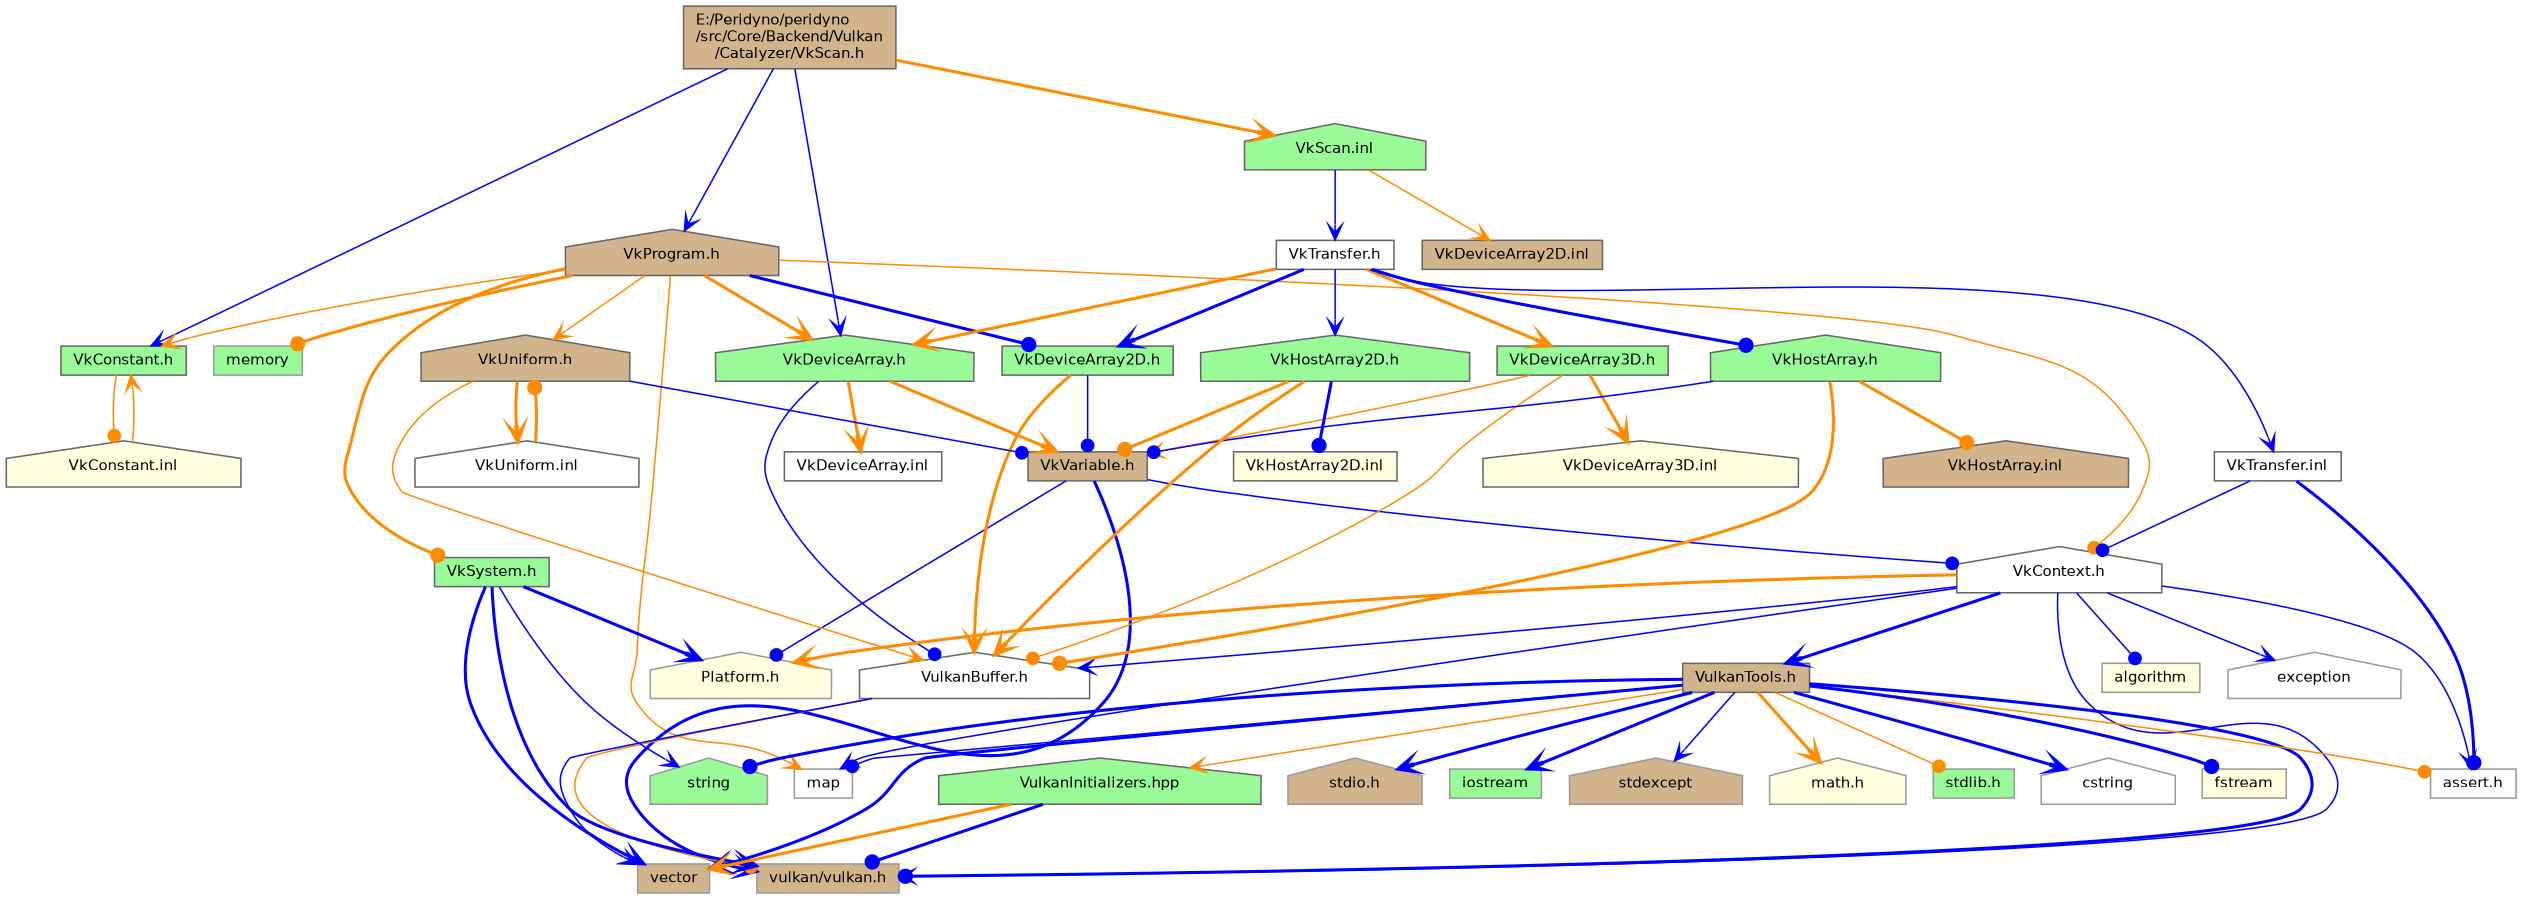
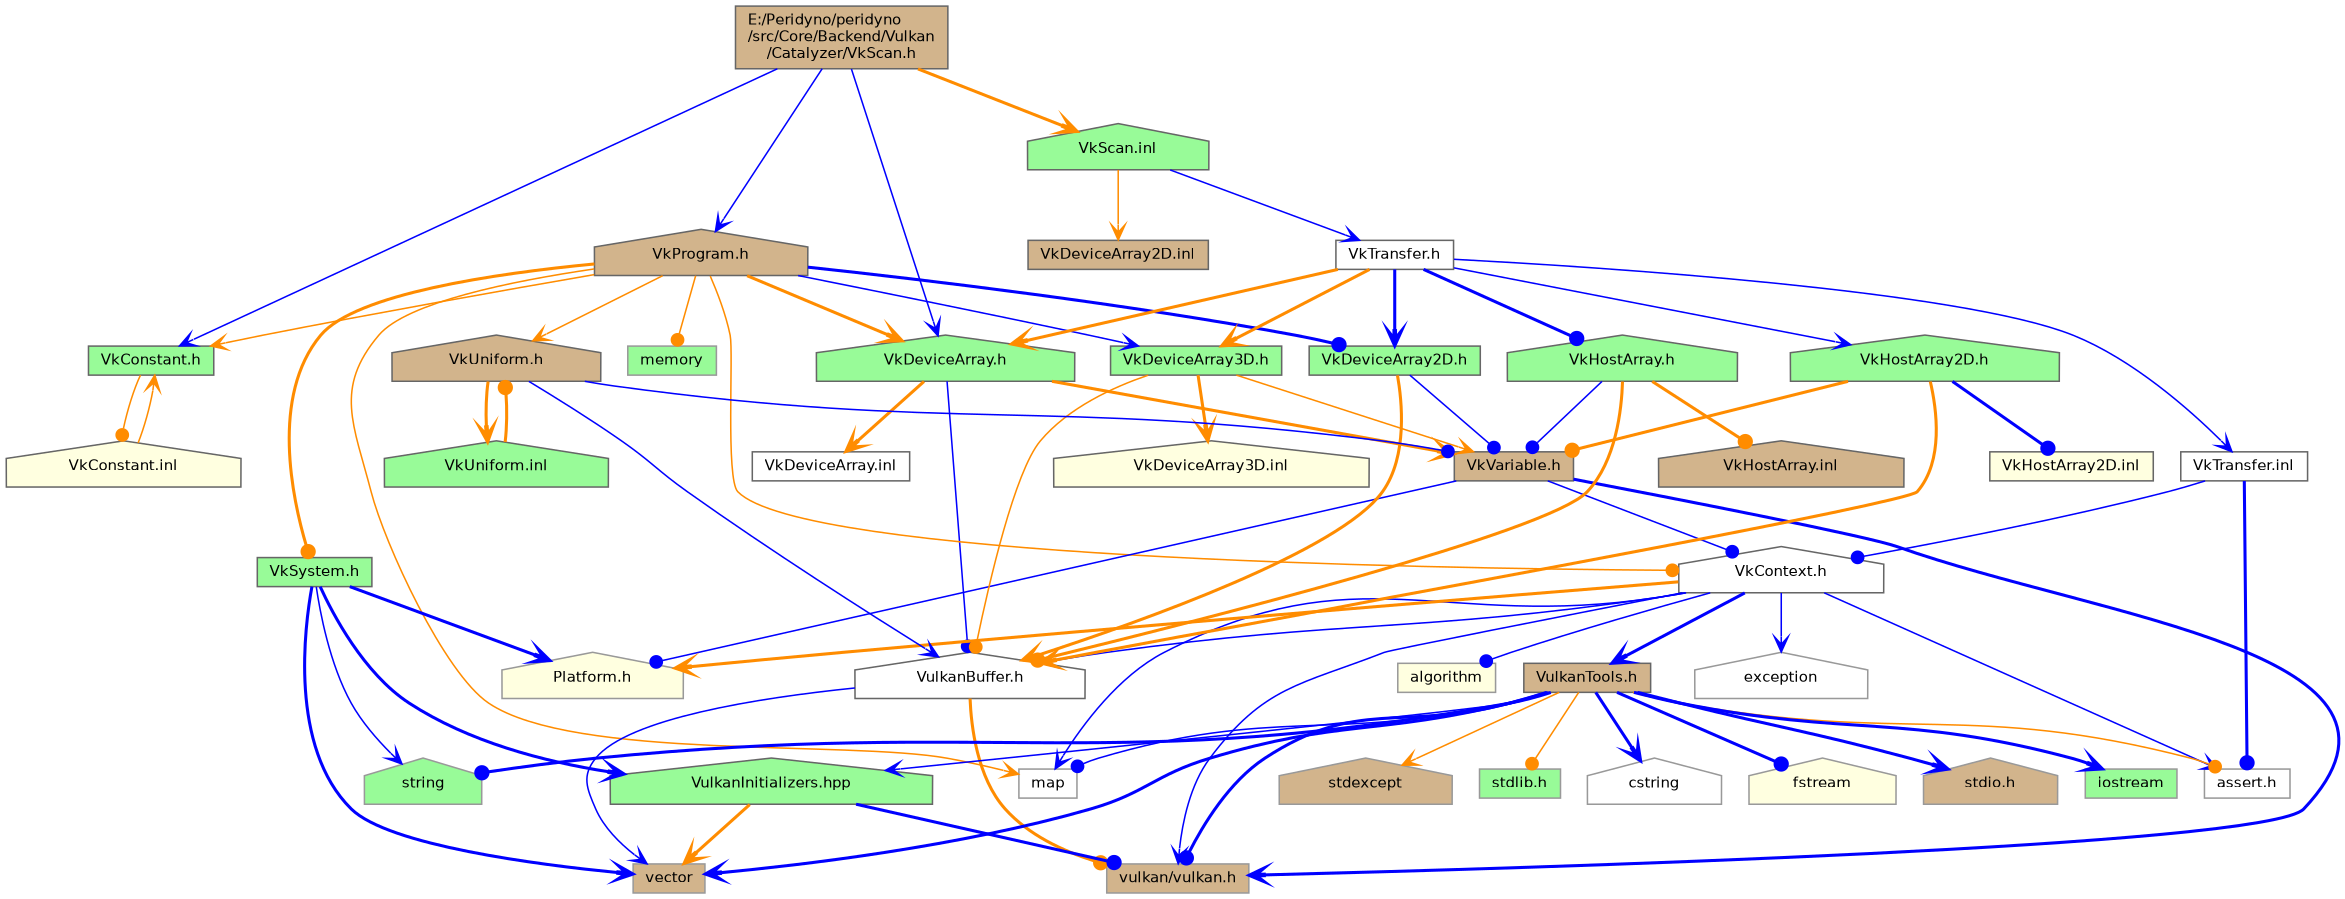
(430, 307) -> (687, 305)
none -> (961, 308)
(527, 466) -> (496, 466)
(584, 553) -> (725, 518)
(1710, 721) -> (1488, 725)
(1444, 727) -> (1226, 735)
(584, 764) -> (1001, 804)
(1838, 784) -> none
(2244, 784) -> (1822, 784)
(550, 787) -> (437, 719)
